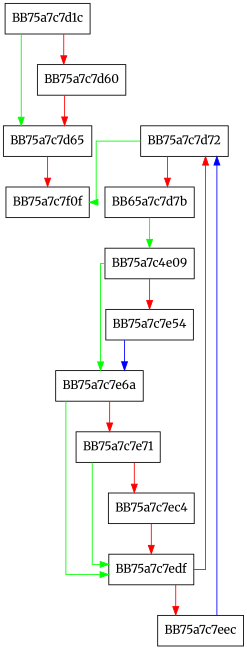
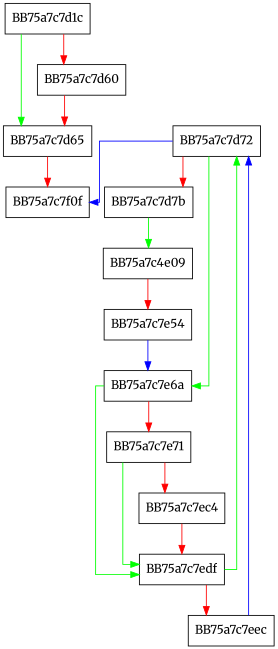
(96, 150) -> (105, 141)
(150, 202) -> (149, 202)
(101, 311) -> (209, 275)
(206, 373) -> (237, 373)
